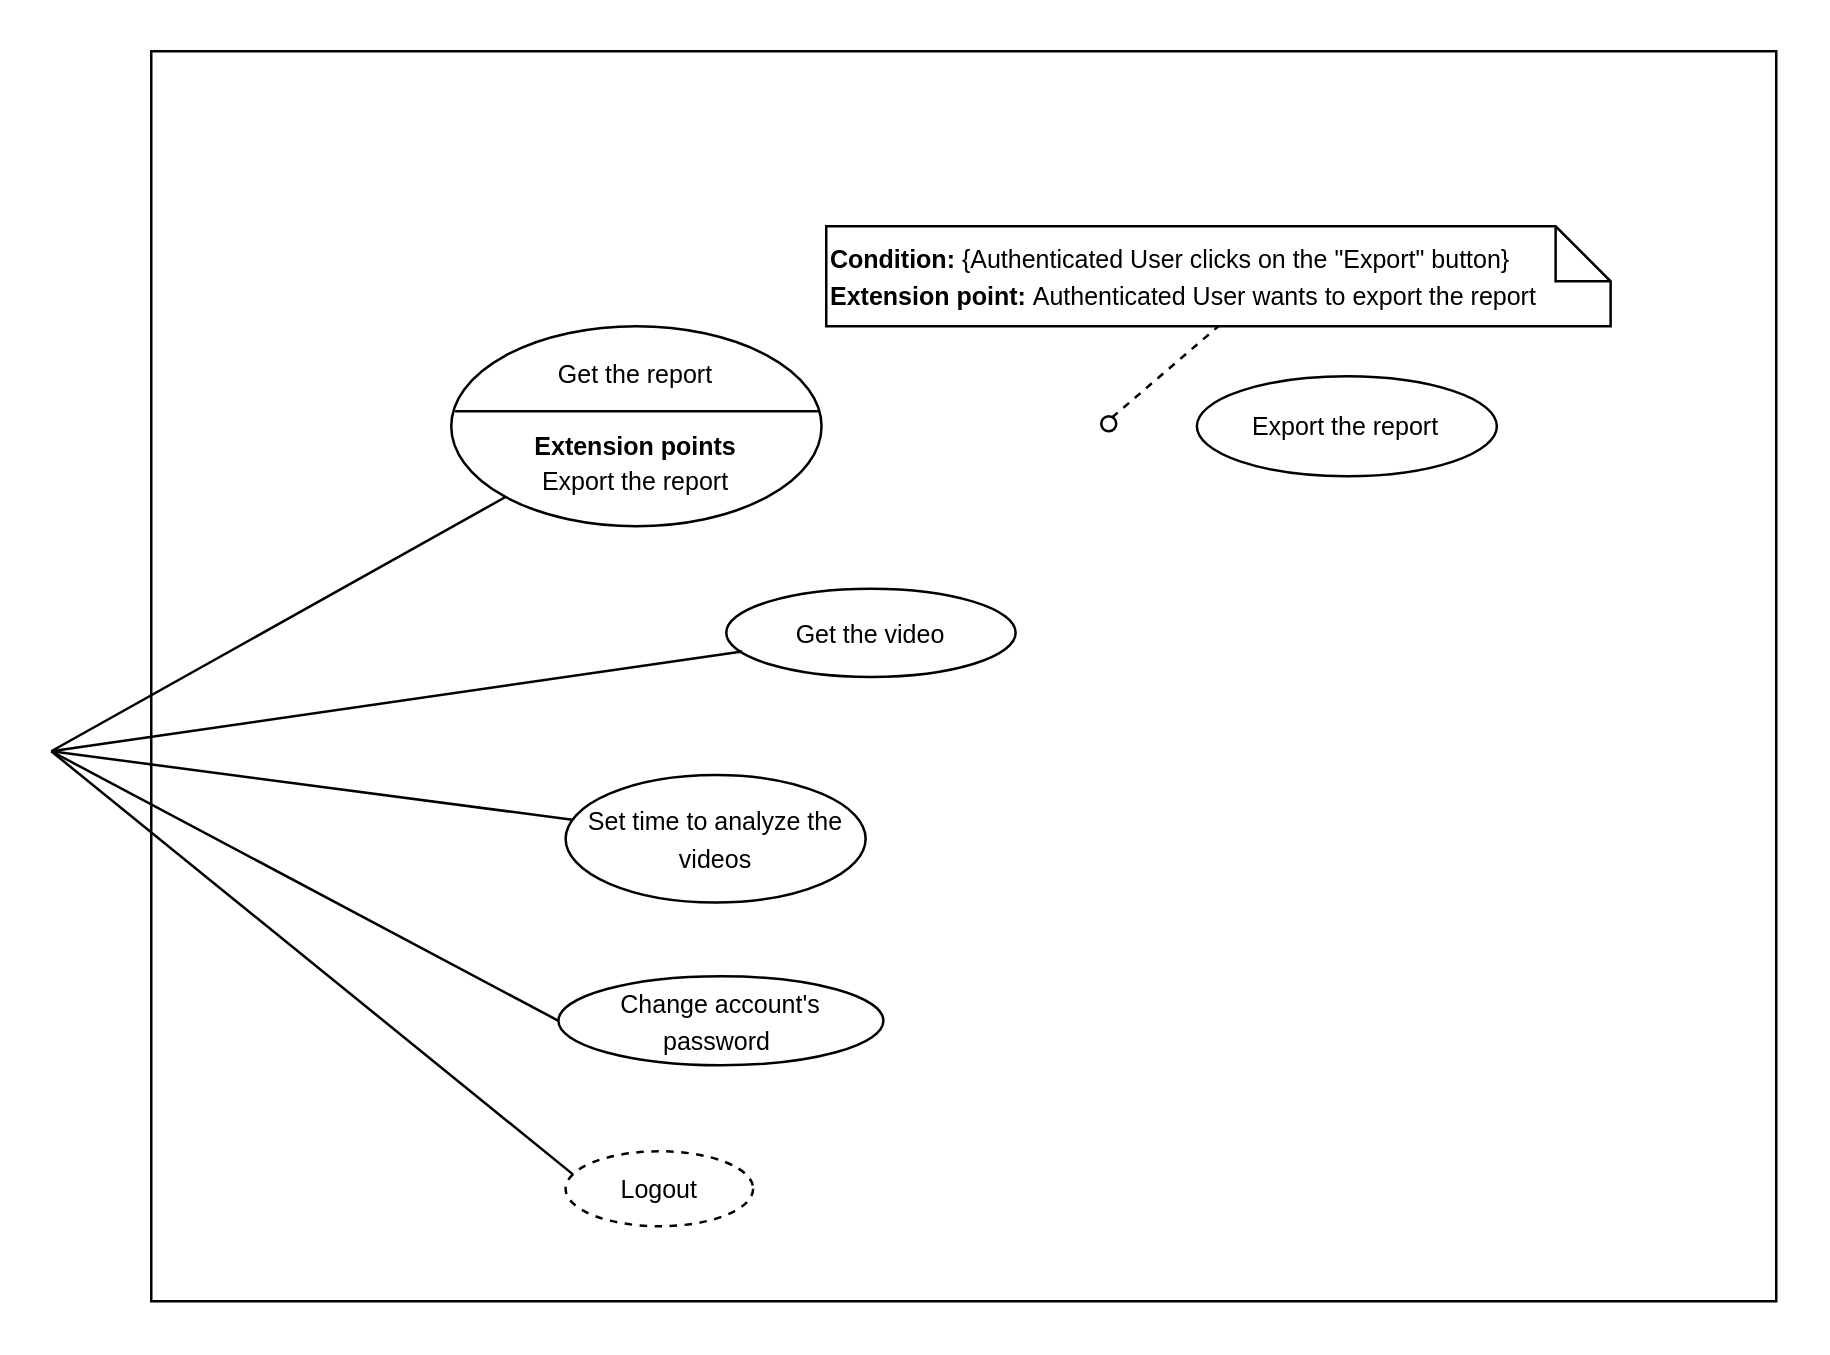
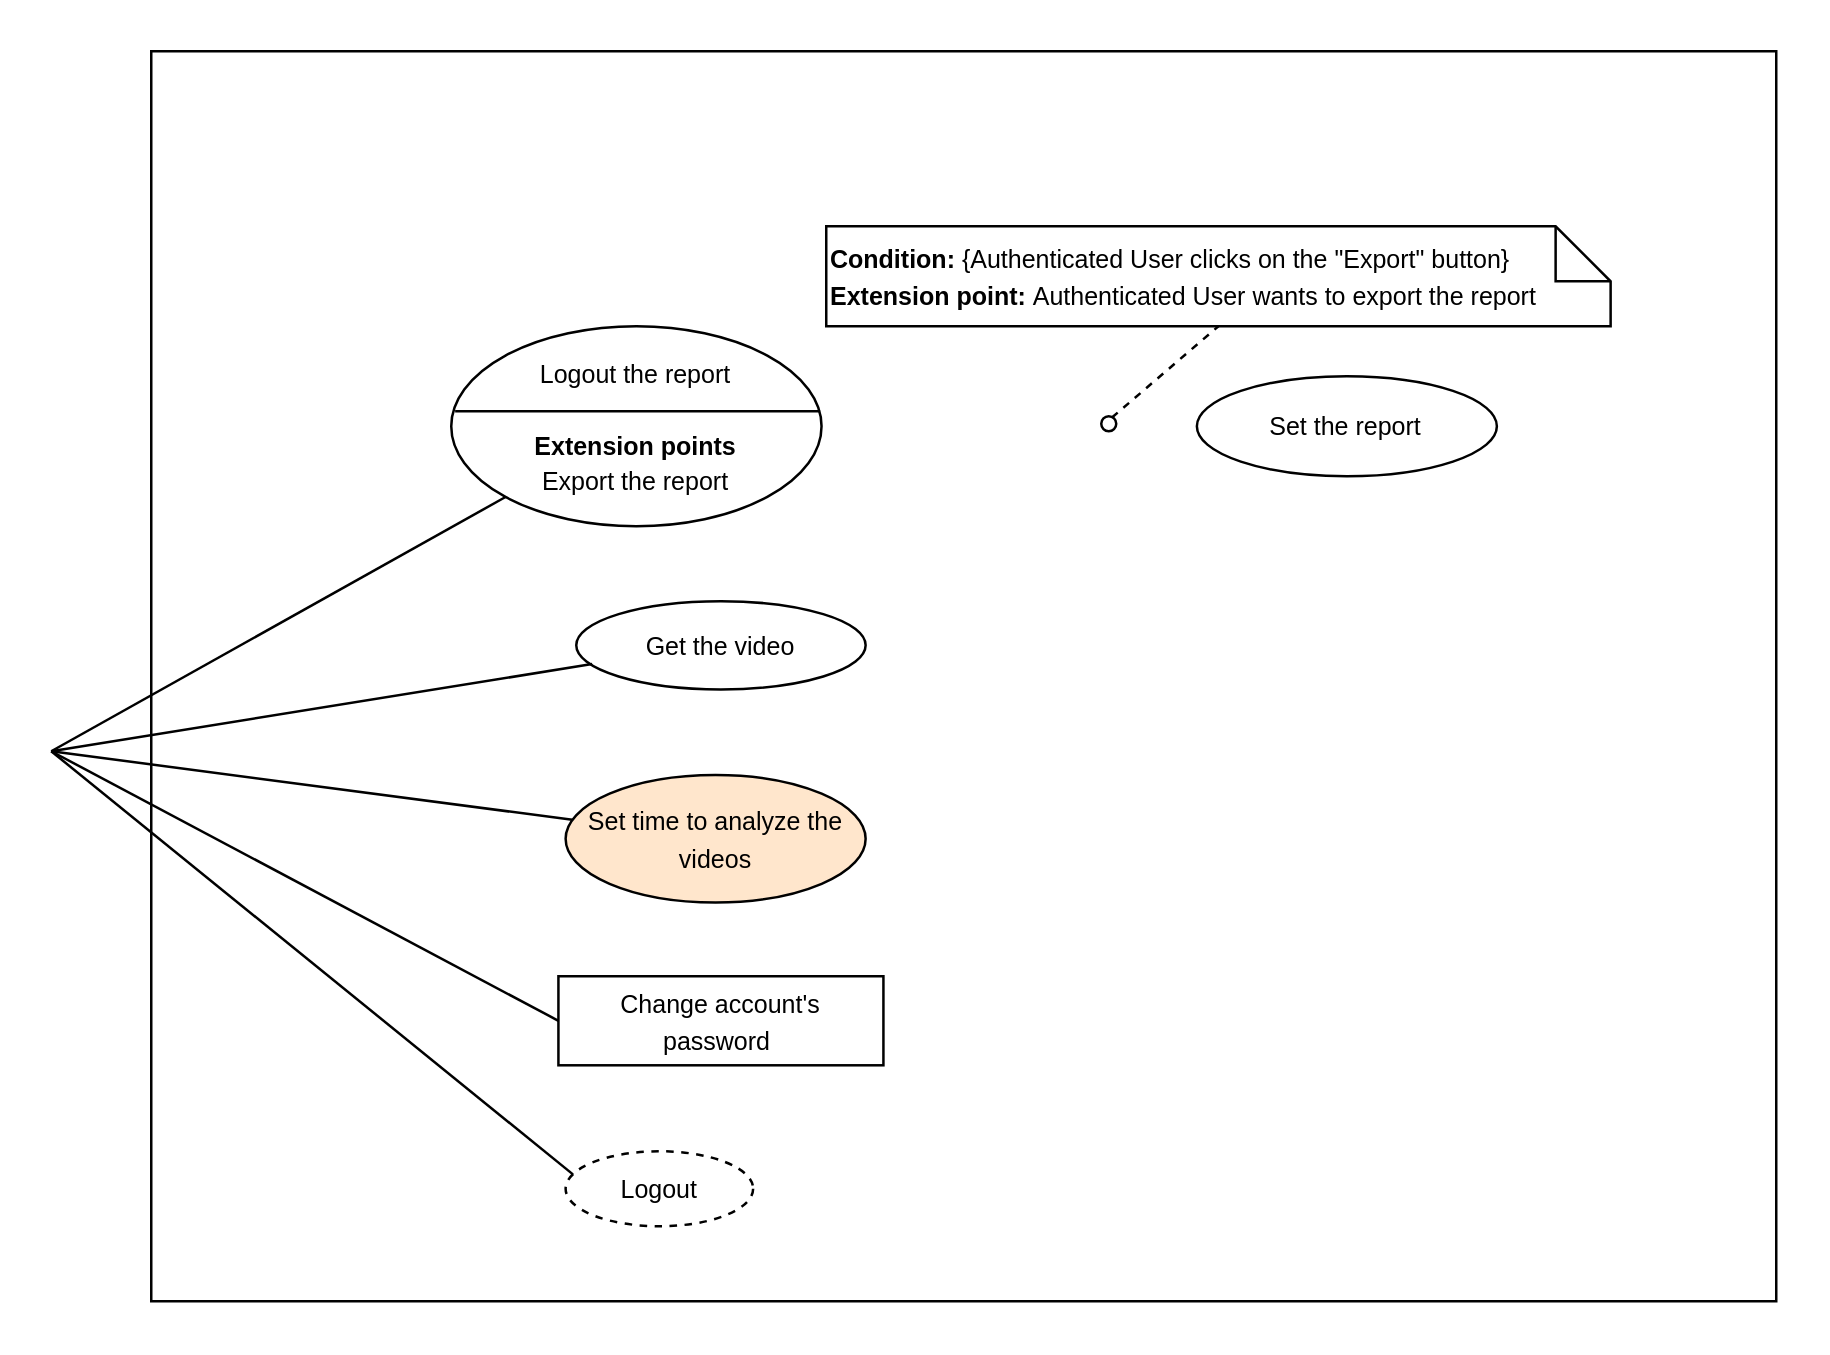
(636, 426) -> (636, 426)
(1346, 426) -> (1346, 426)
(871, 633) -> (721, 645)
(716, 839) -> (716, 839)
(721, 1021) -> (721, 1021)
